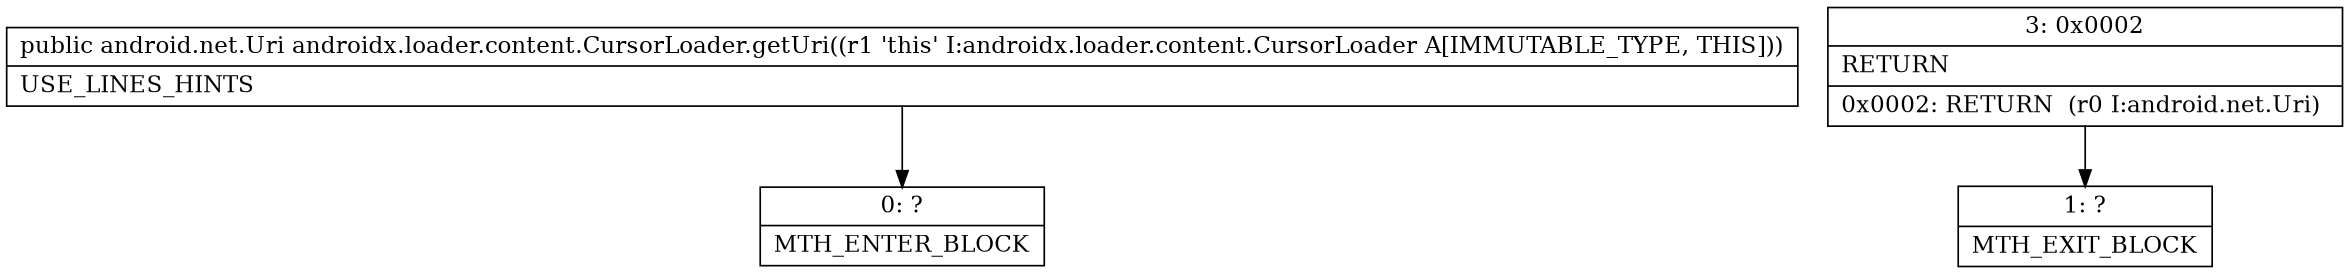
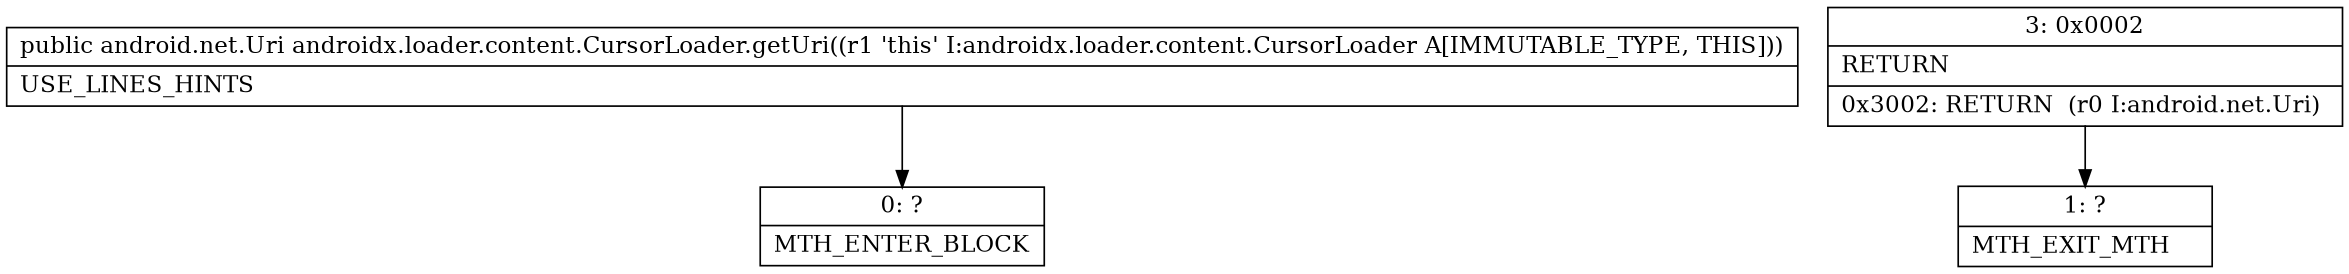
(2085, 105) -> (2085, 105)
(2085, 246) -> (2071, 246)
